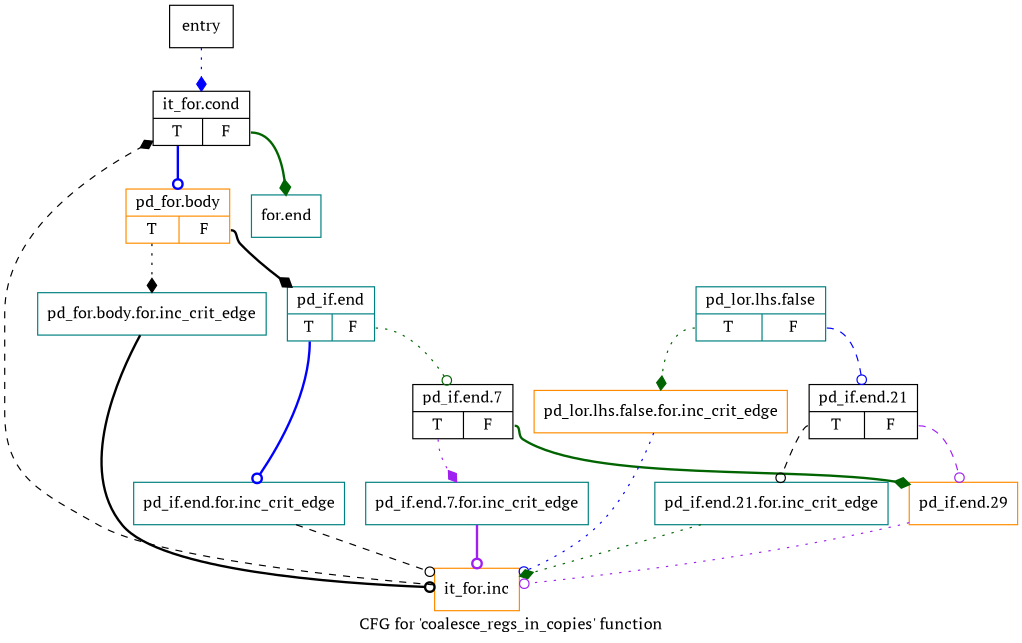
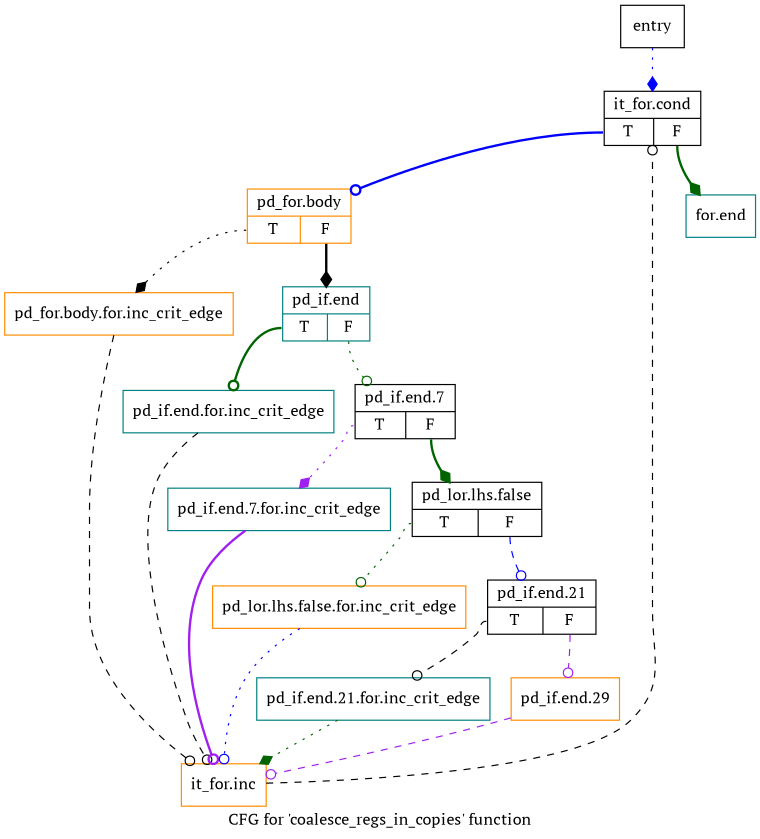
(152, 314) -> (119, 314)
(761, 314) -> (477, 509)
(670, 345) -> (389, 551)
(294, 411) -> (250, 347)
(698, 471) -> (434, 456)
(40, 489) -> (653, 628)
(126, 528) -> (90, 563)
(720, 559) -> (394, 747)
